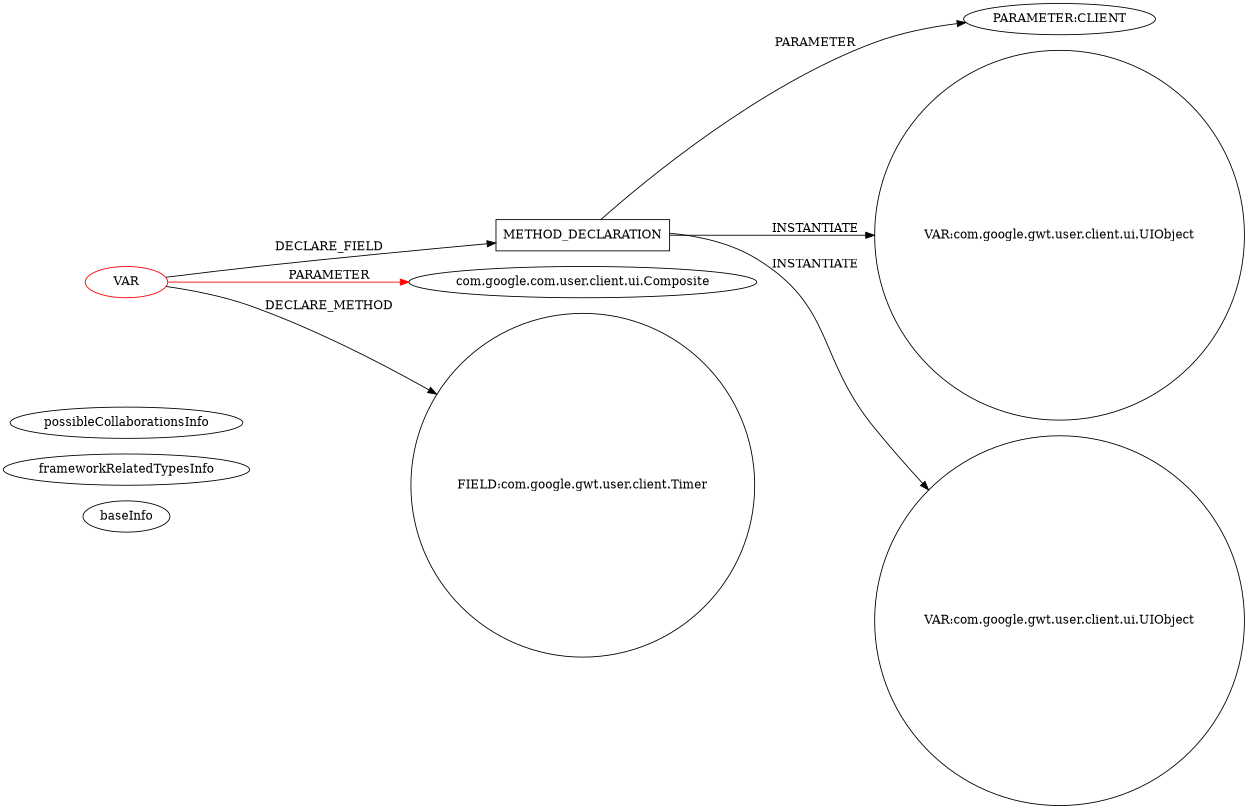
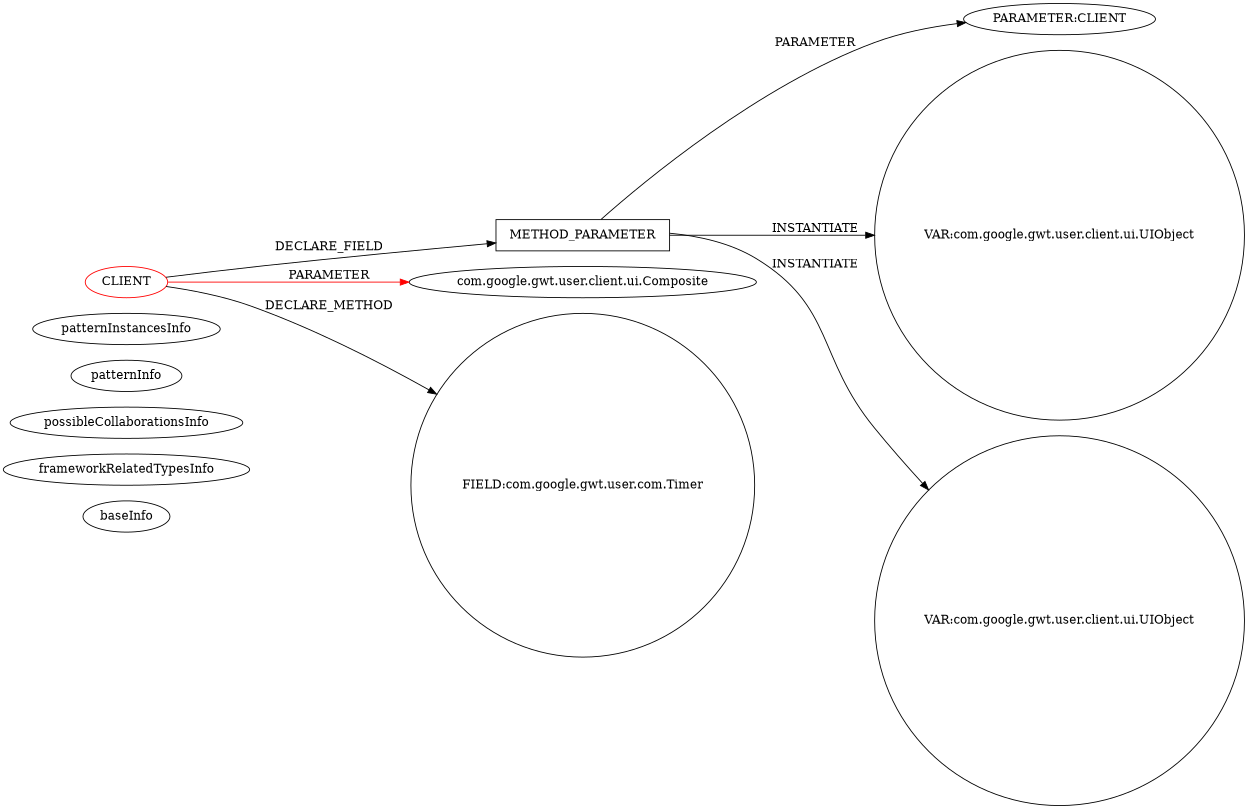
(583, 235) -> (583, 235)
(126, 282) -> (126, 282)
(583, 282) -> (583, 282)
none -> (126, 329)
none -> (126, 376)
(583, 485) -> (583, 485)
